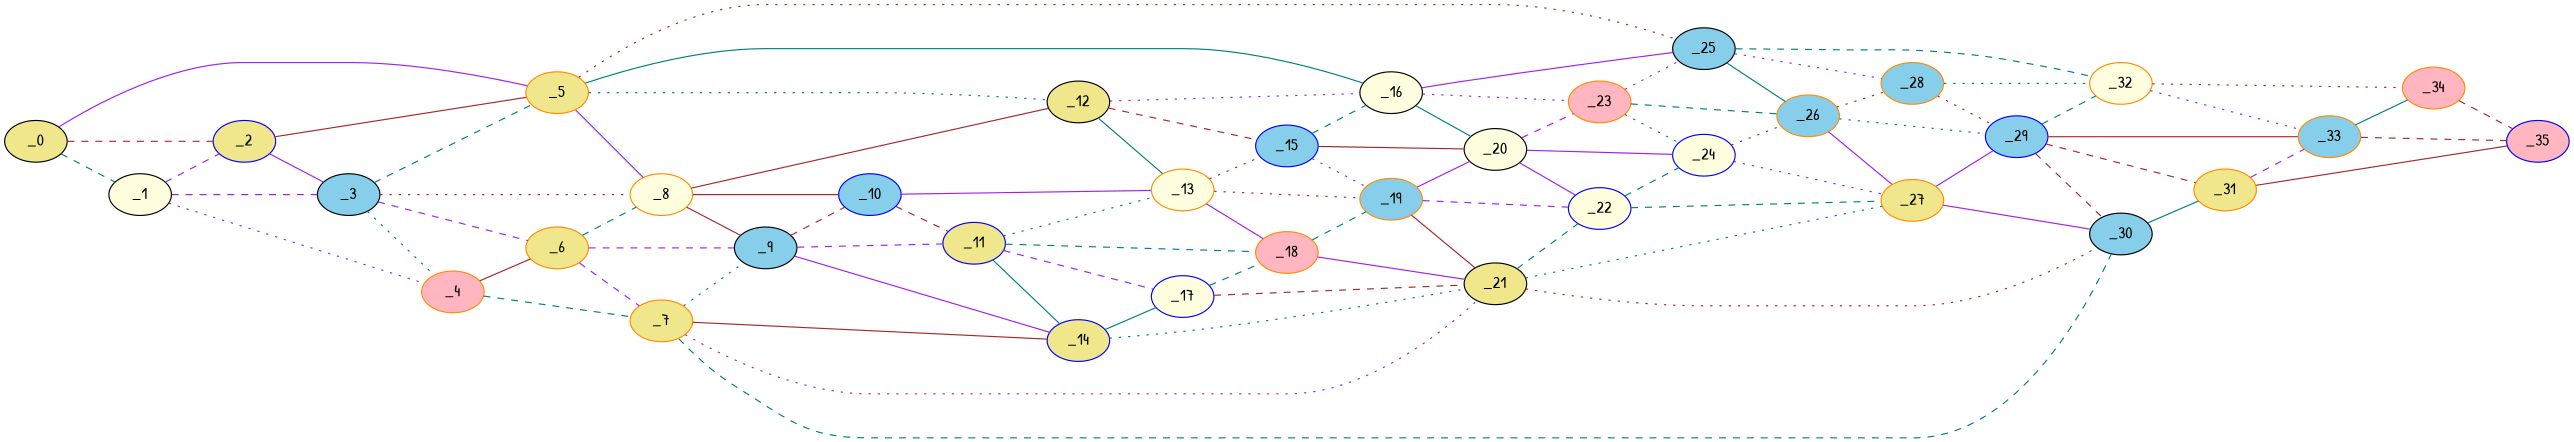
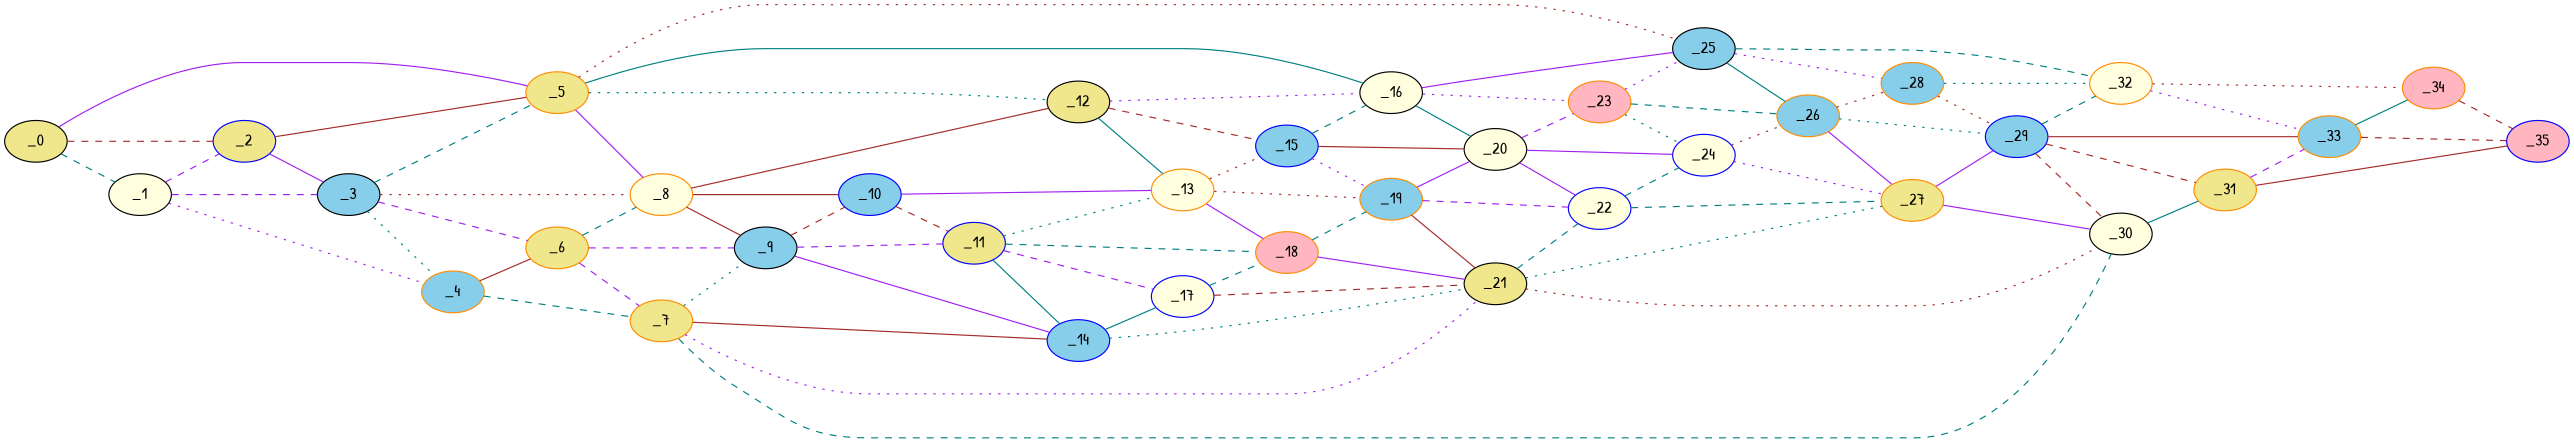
(2121, 234) -> (2121, 234)
(453, 292) -> (453, 292)
(1078, 341) -> (1078, 341)
